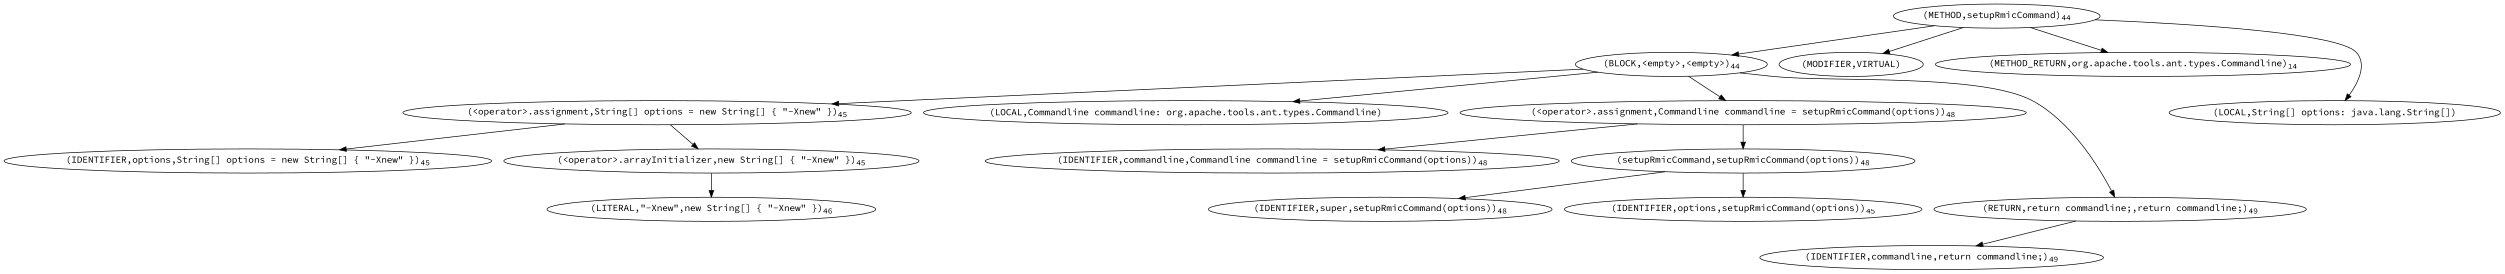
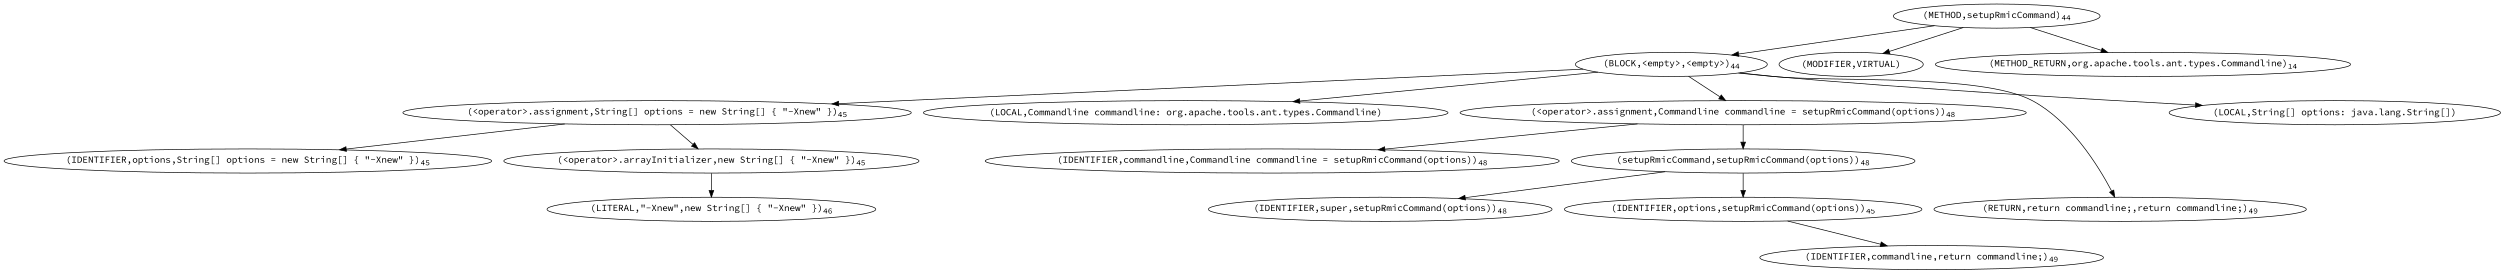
(2251, 30) -> (1967, 91)
(2029, 233) -> (1834, 233)
